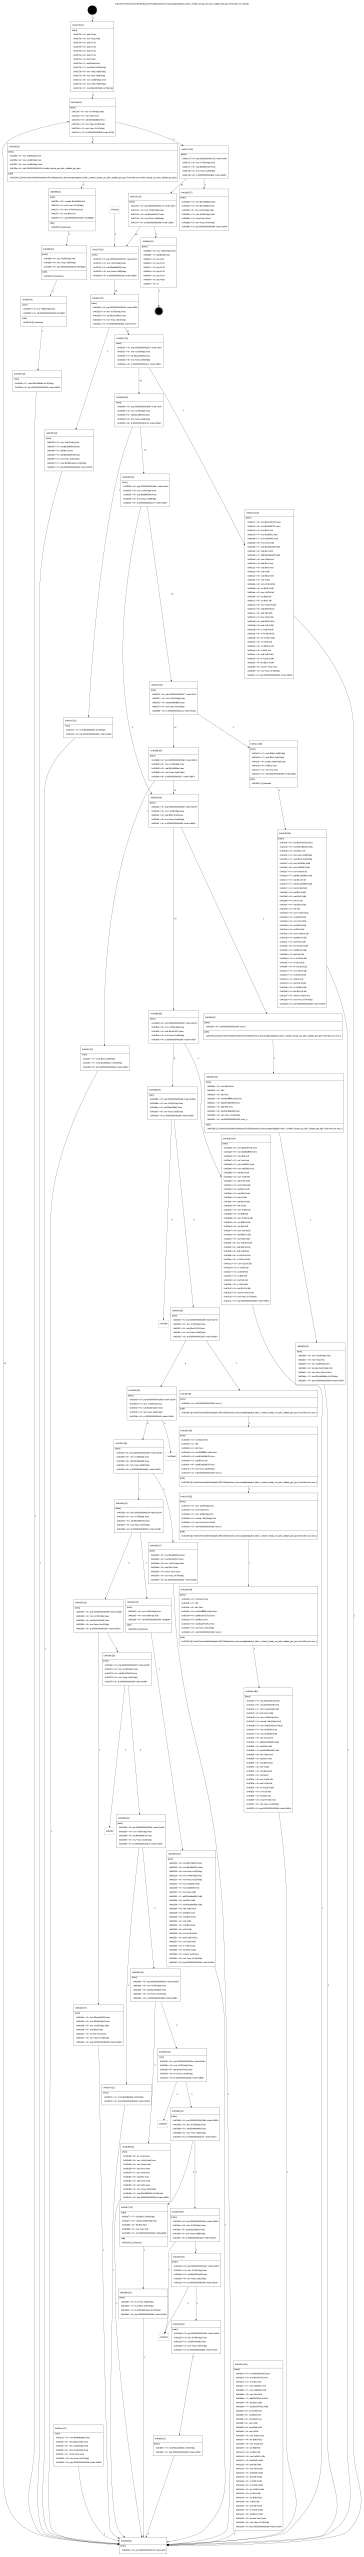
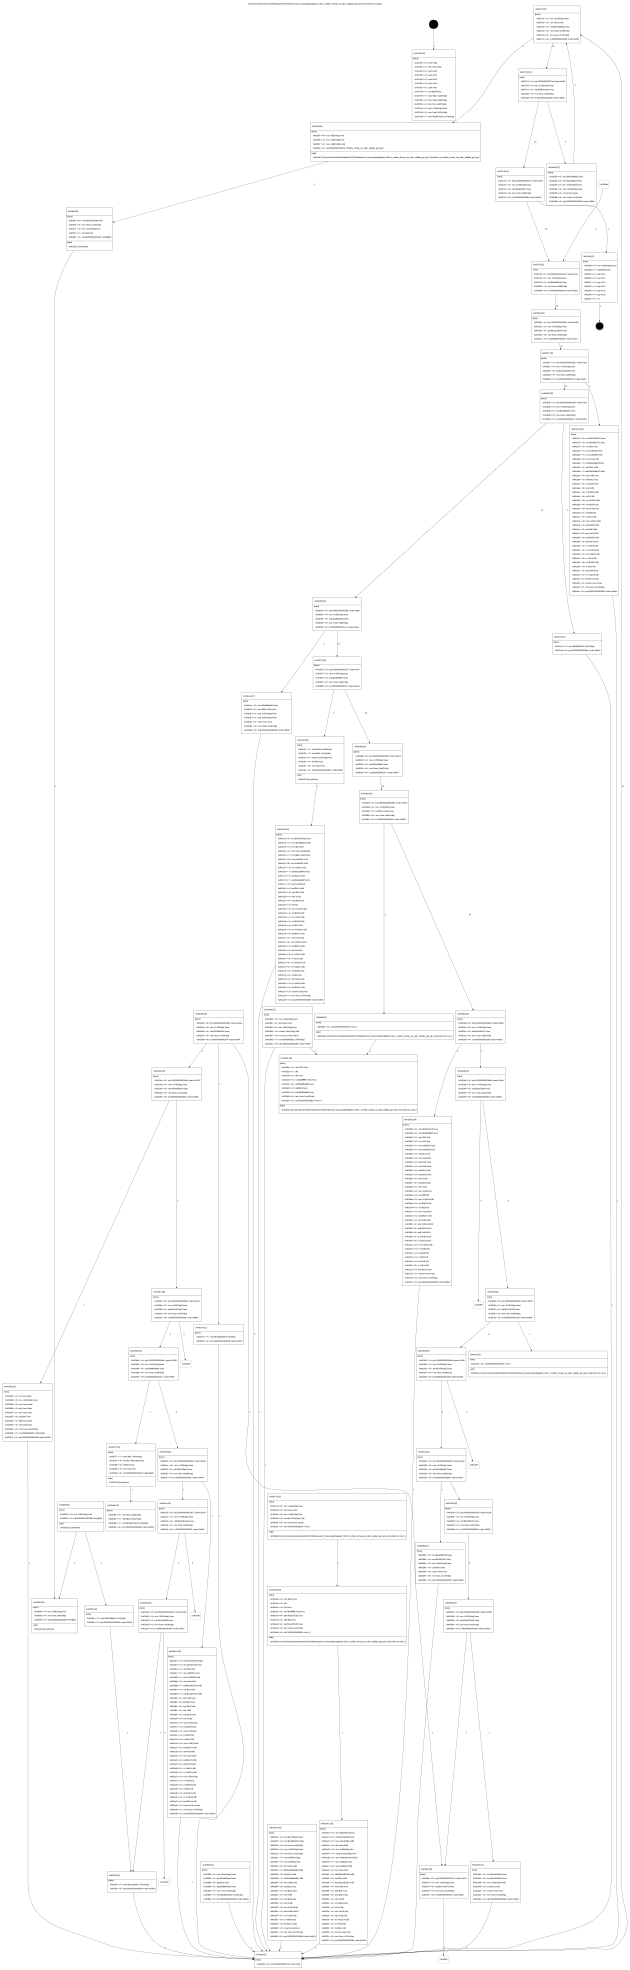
(92, 95) -> (574, 104)
(54, 287) -> (68, 1564)
(93, 378) -> none
(123, 651) -> (304, 661)
(105, 1058) -> none
(298, 1237) -> (313, 1051)
(248, 1457) -> none
(34, 1503) -> (120, 1748)
(149, 1616) -> none
(134, 1749) -> (296, 1490)
none -> (164, 1882)
(168, 2286) -> (209, 1563)
(143, 2427) -> none
